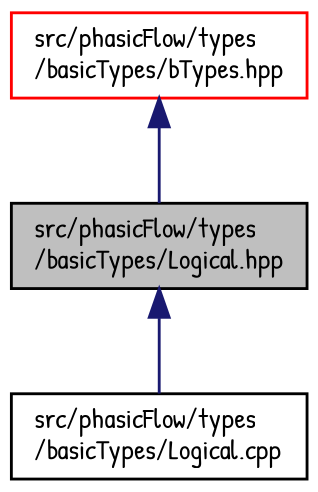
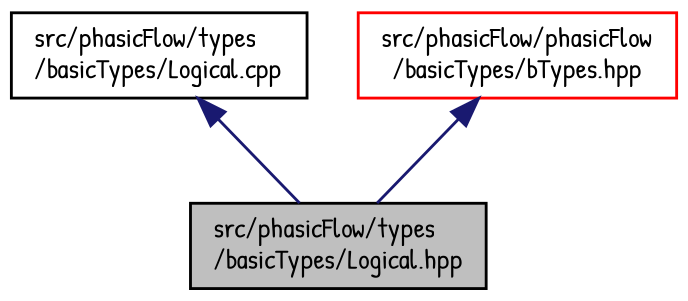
(159, 55) -> (517, 55)
(159, 356) -> (259, 161)
